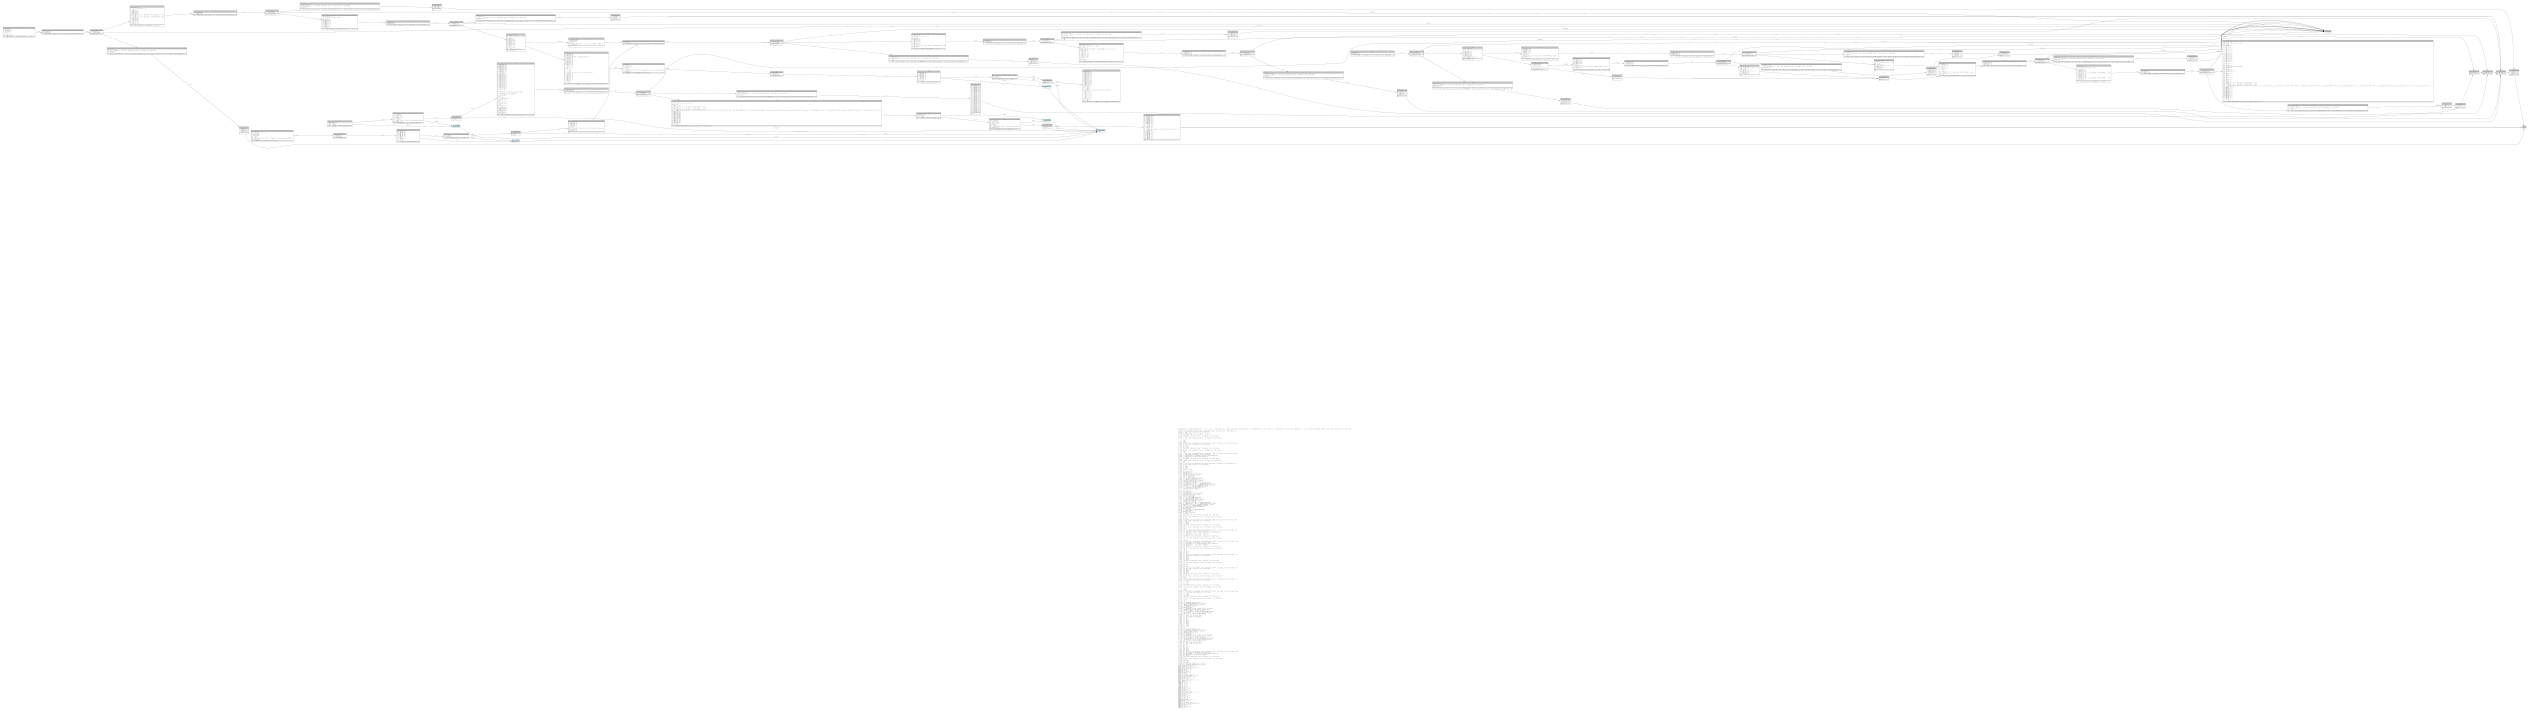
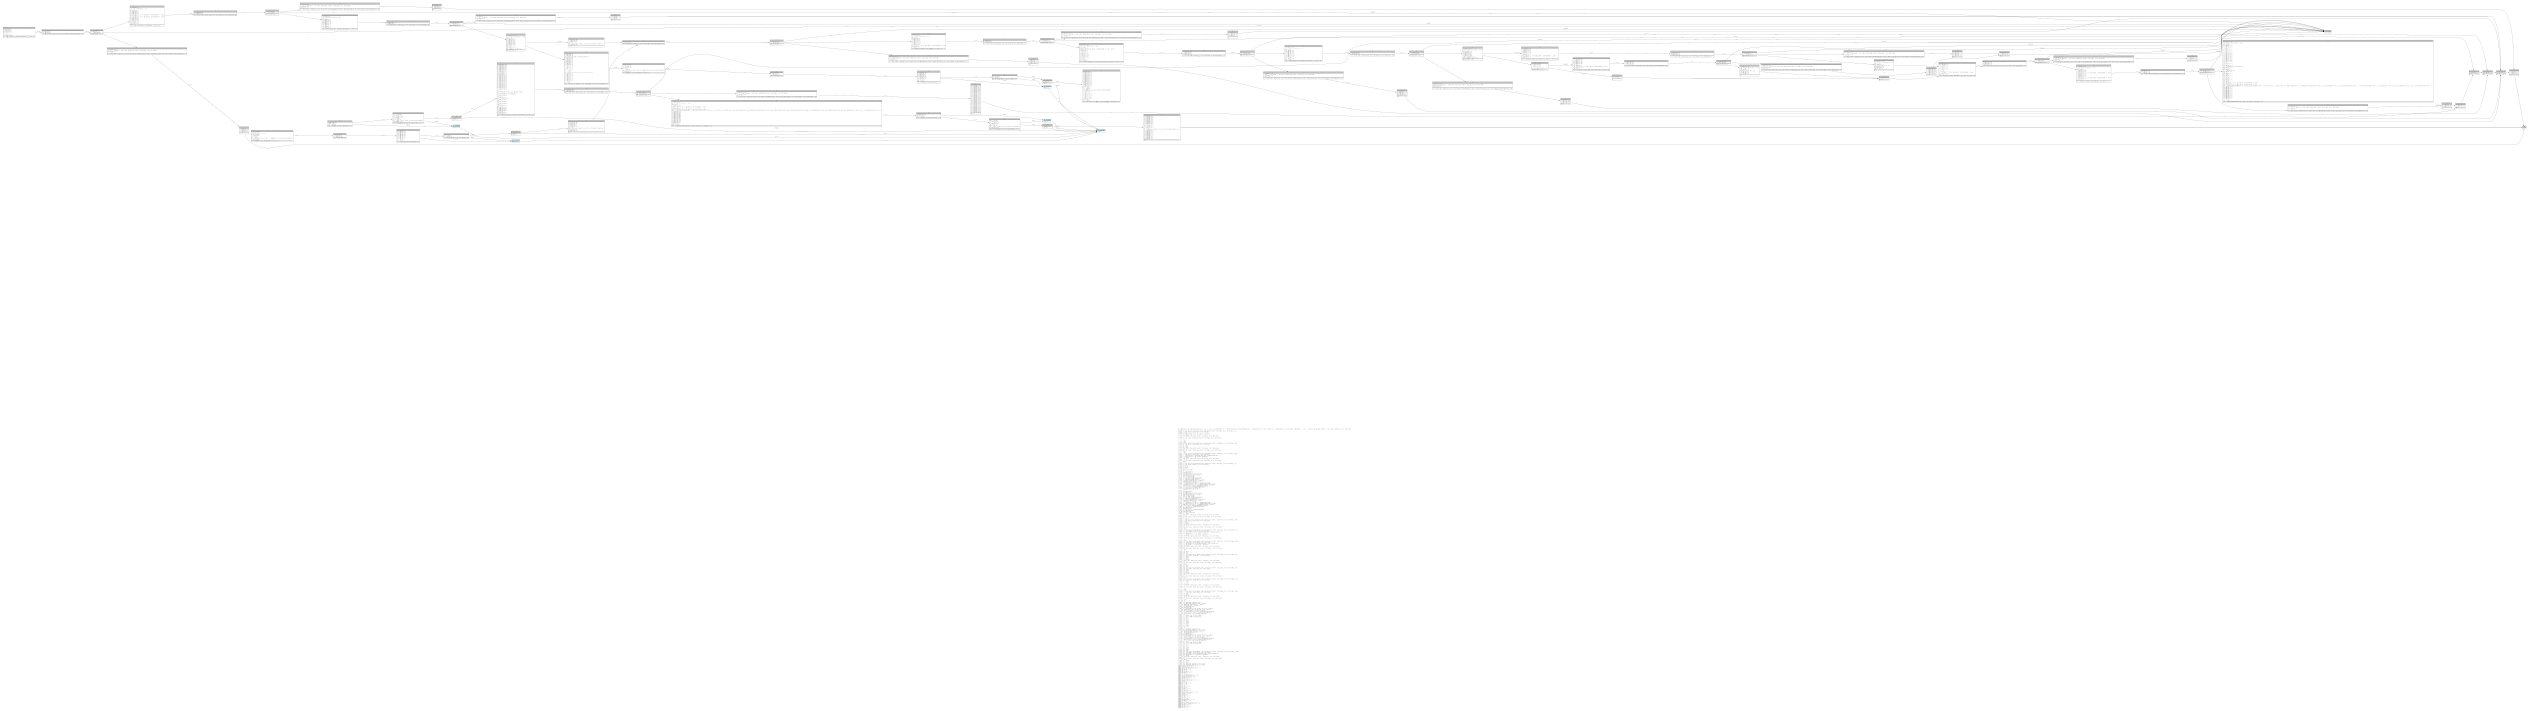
none -> (1303, 53)
